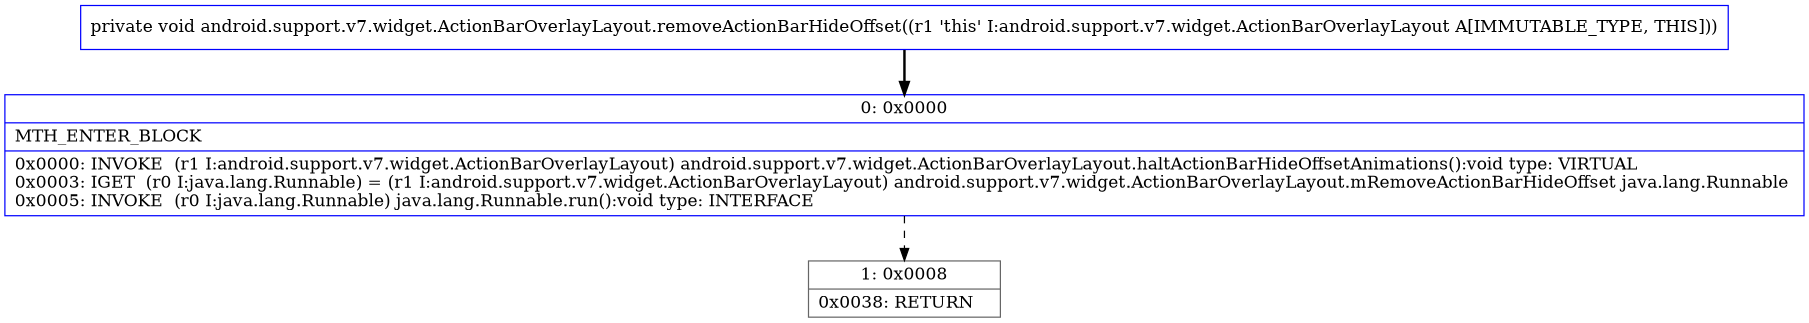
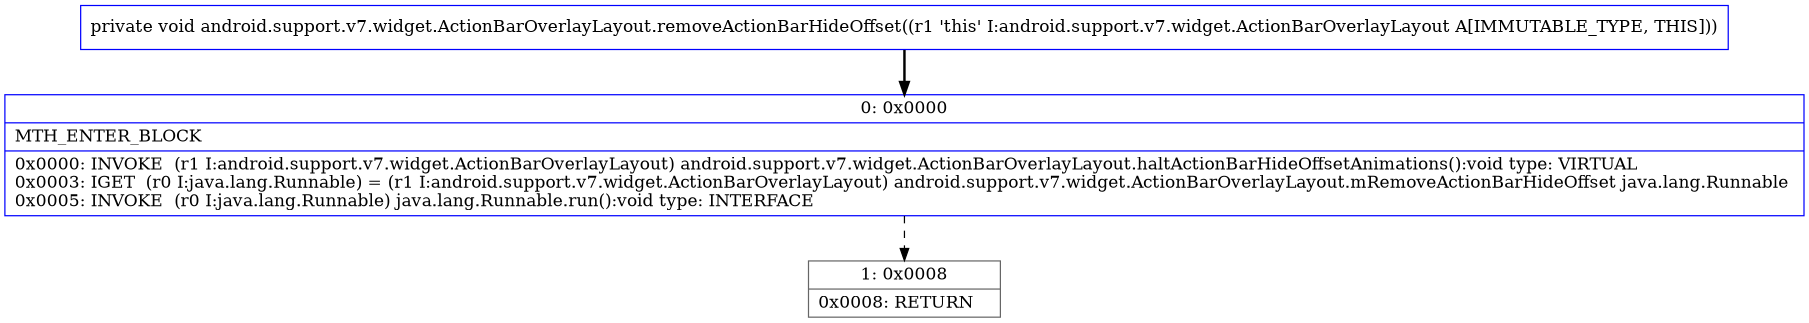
(904, 302) -> (904, 302)
